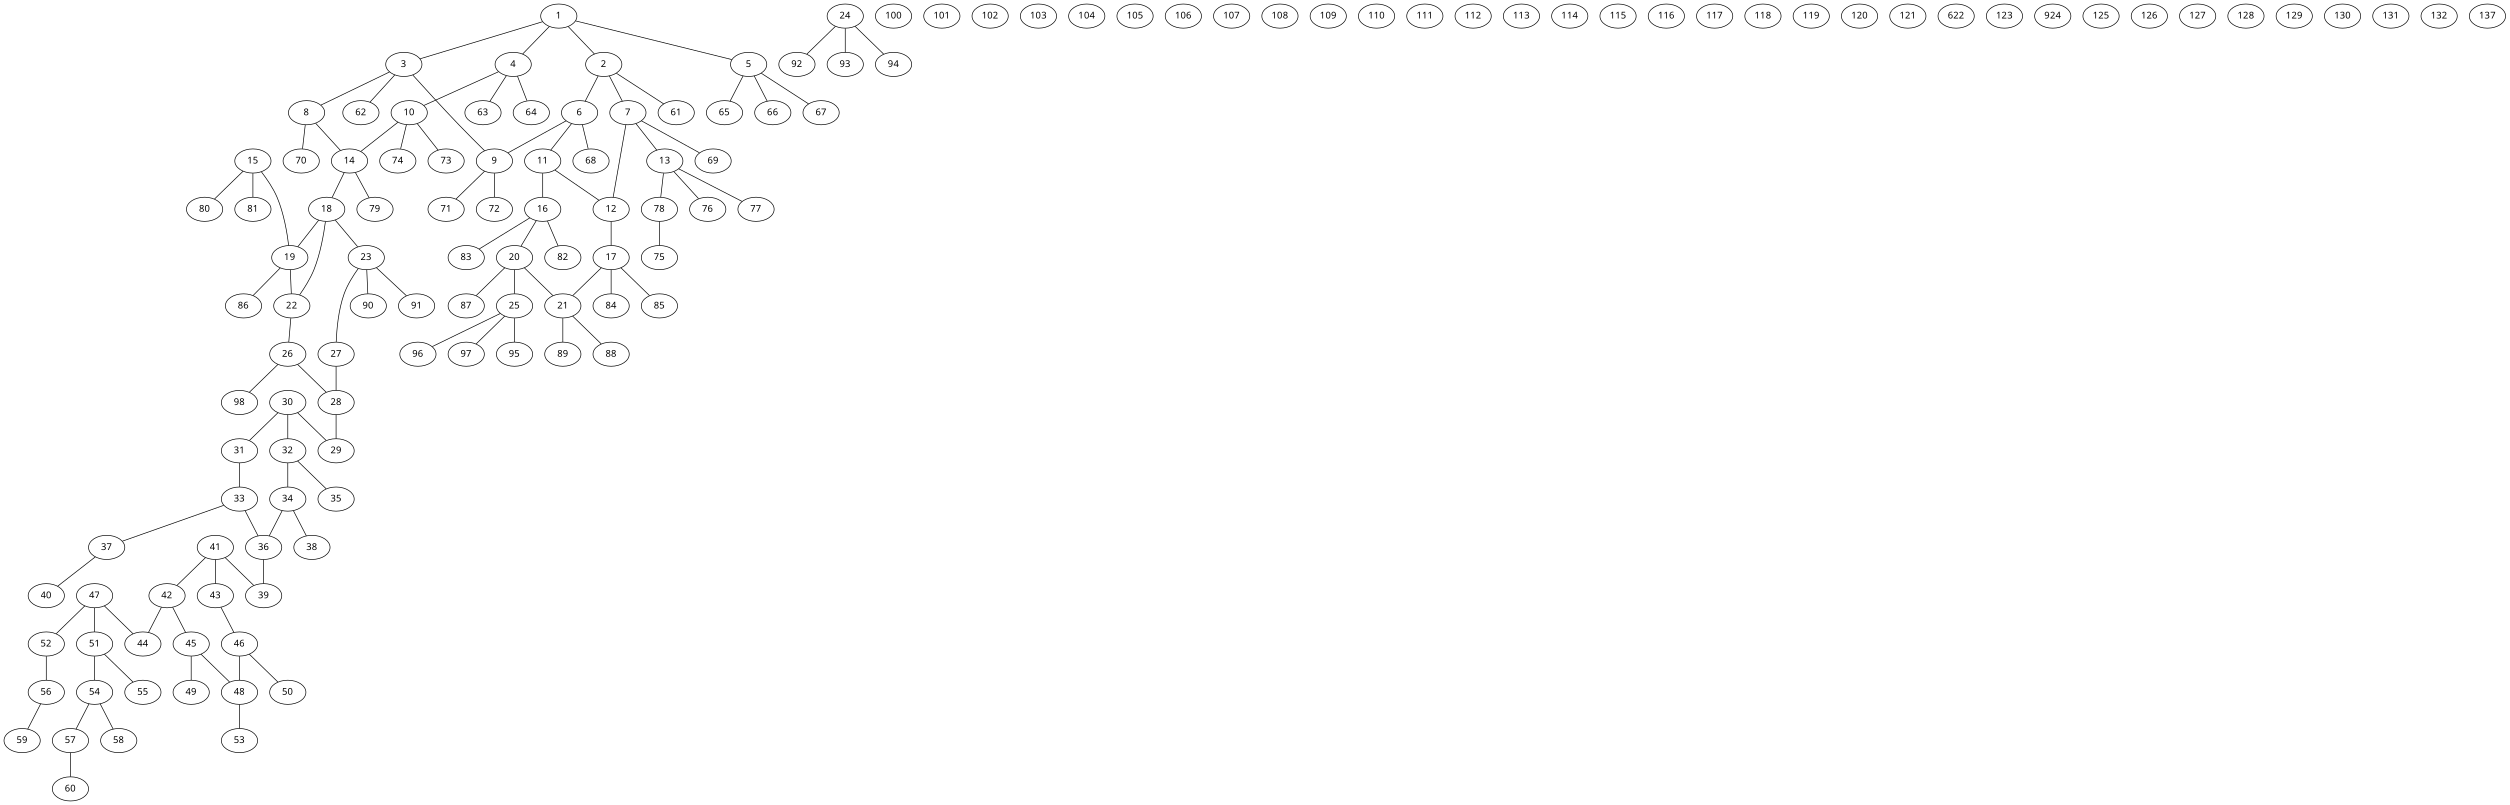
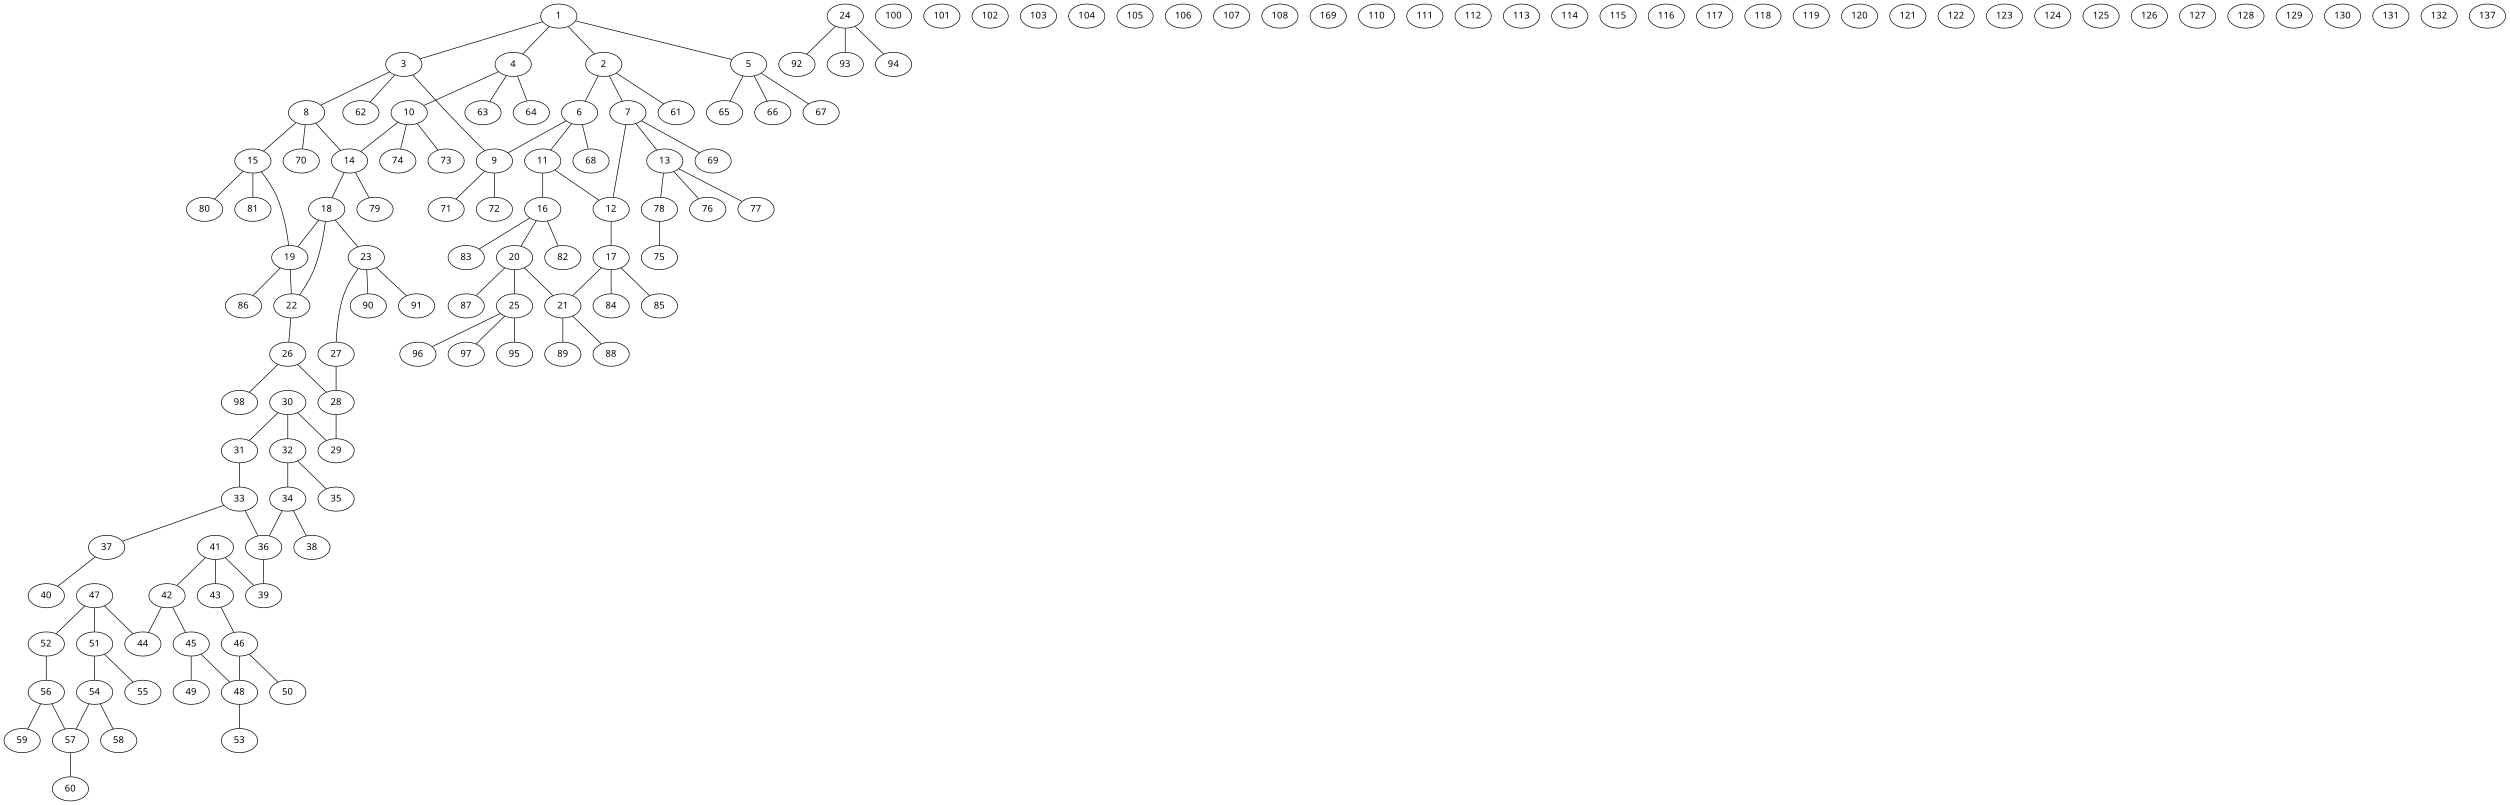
(1328, 16) -> (1328, 16)
(1956, 16) -> (1956, 16)
(2053, 16) -> (2053, 16)
none -> (280, 137)
none -> (58, 716)
